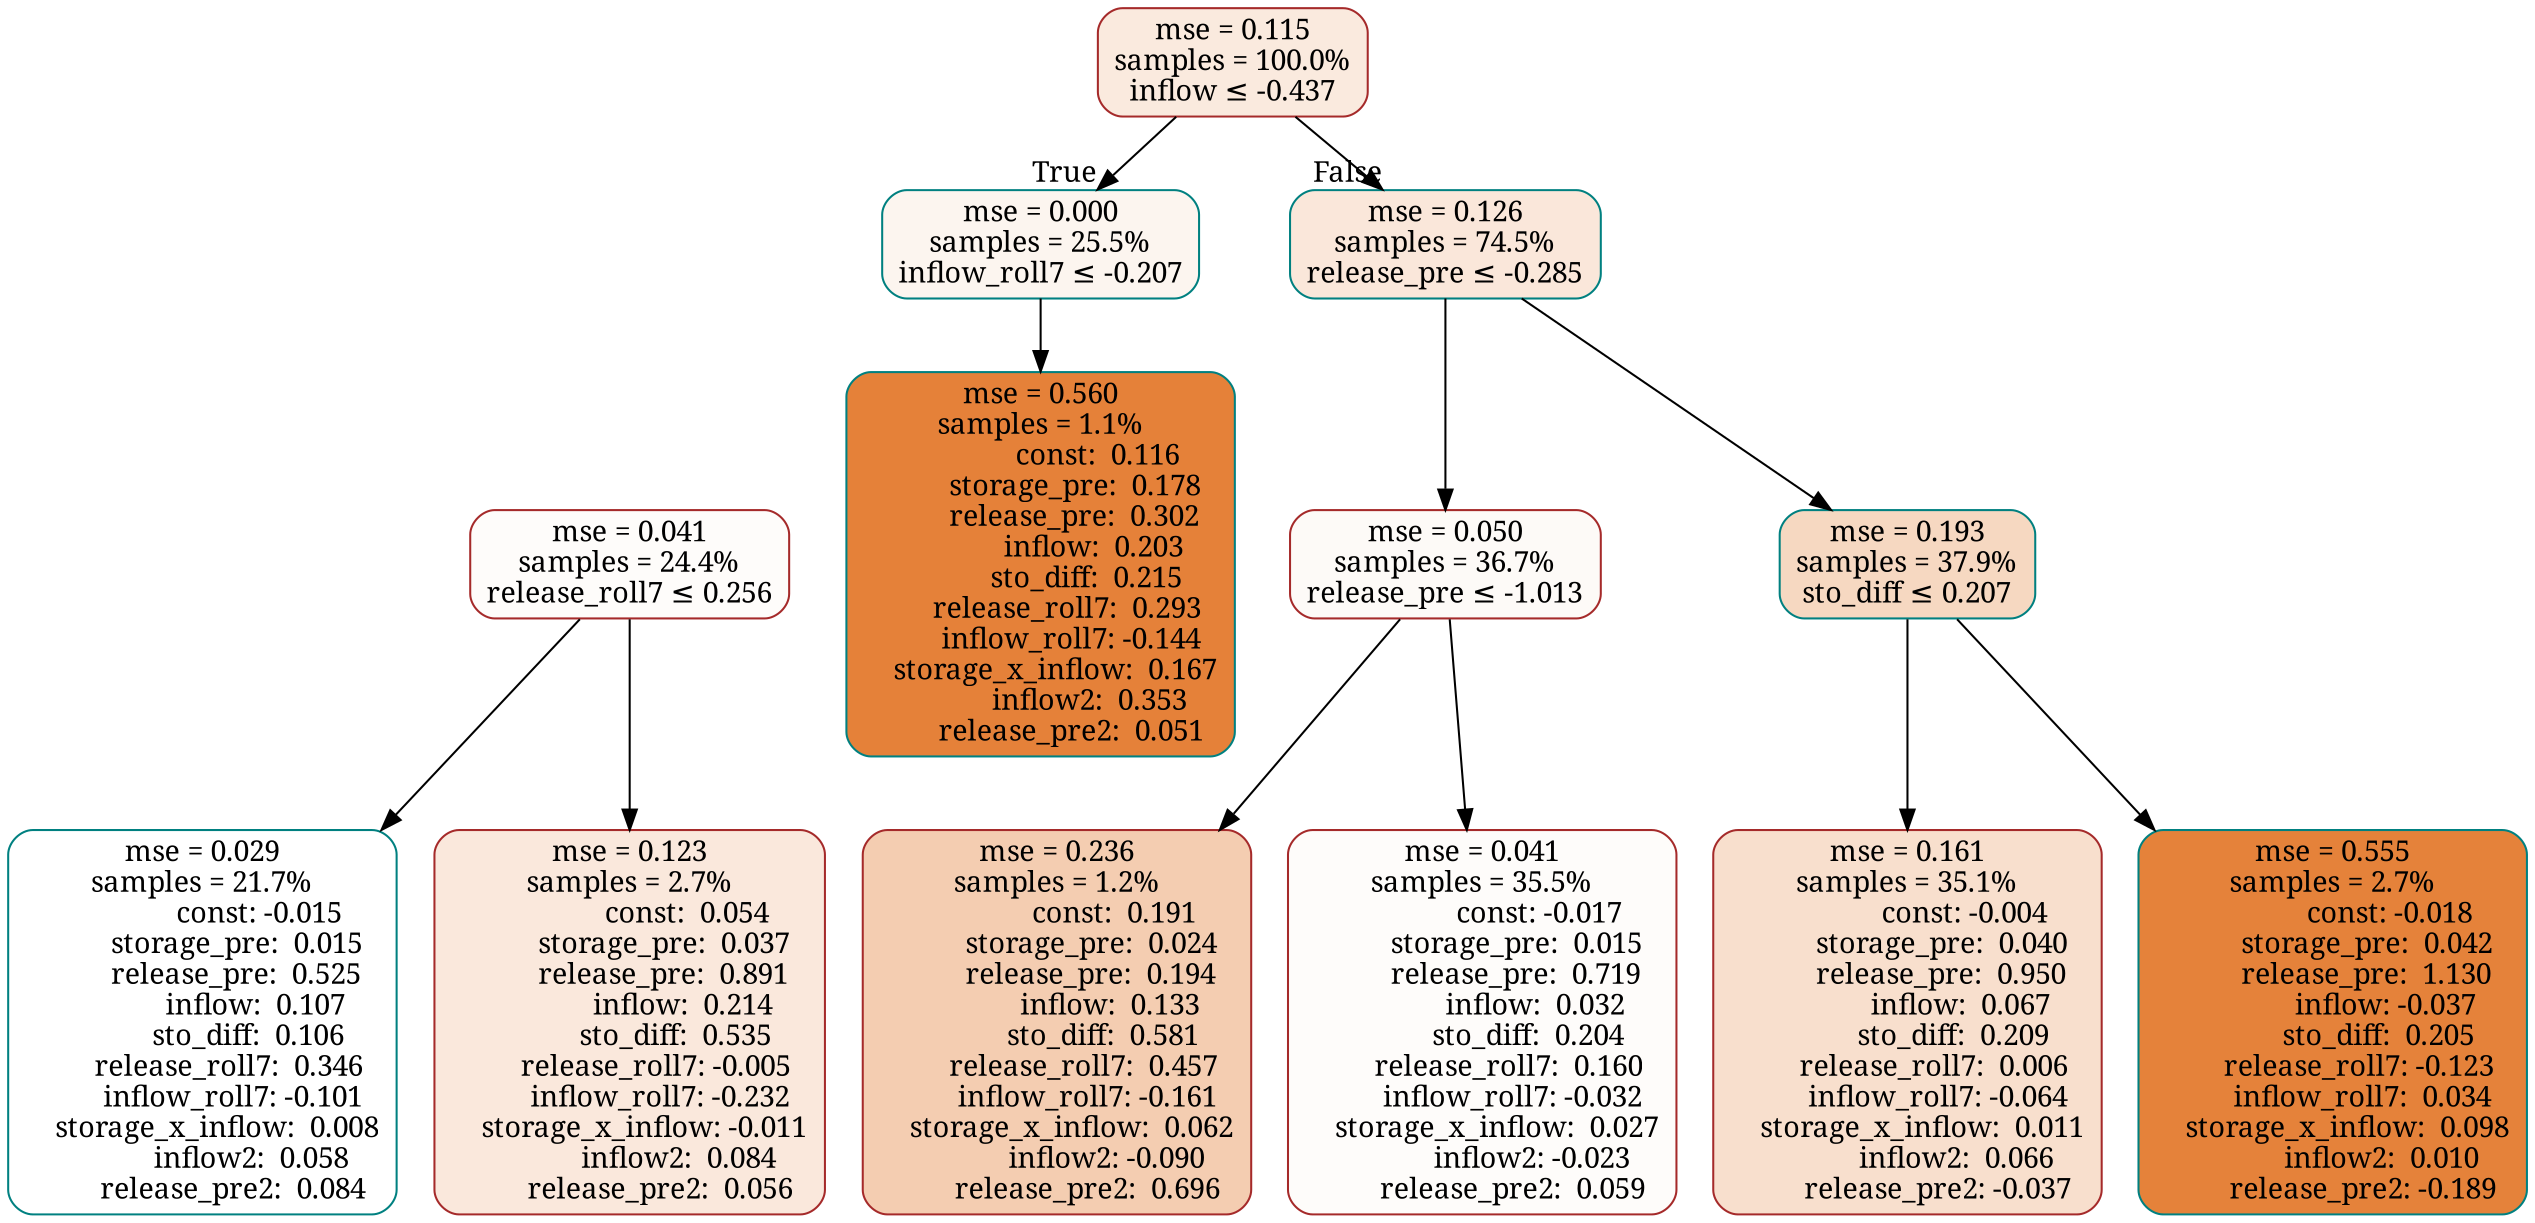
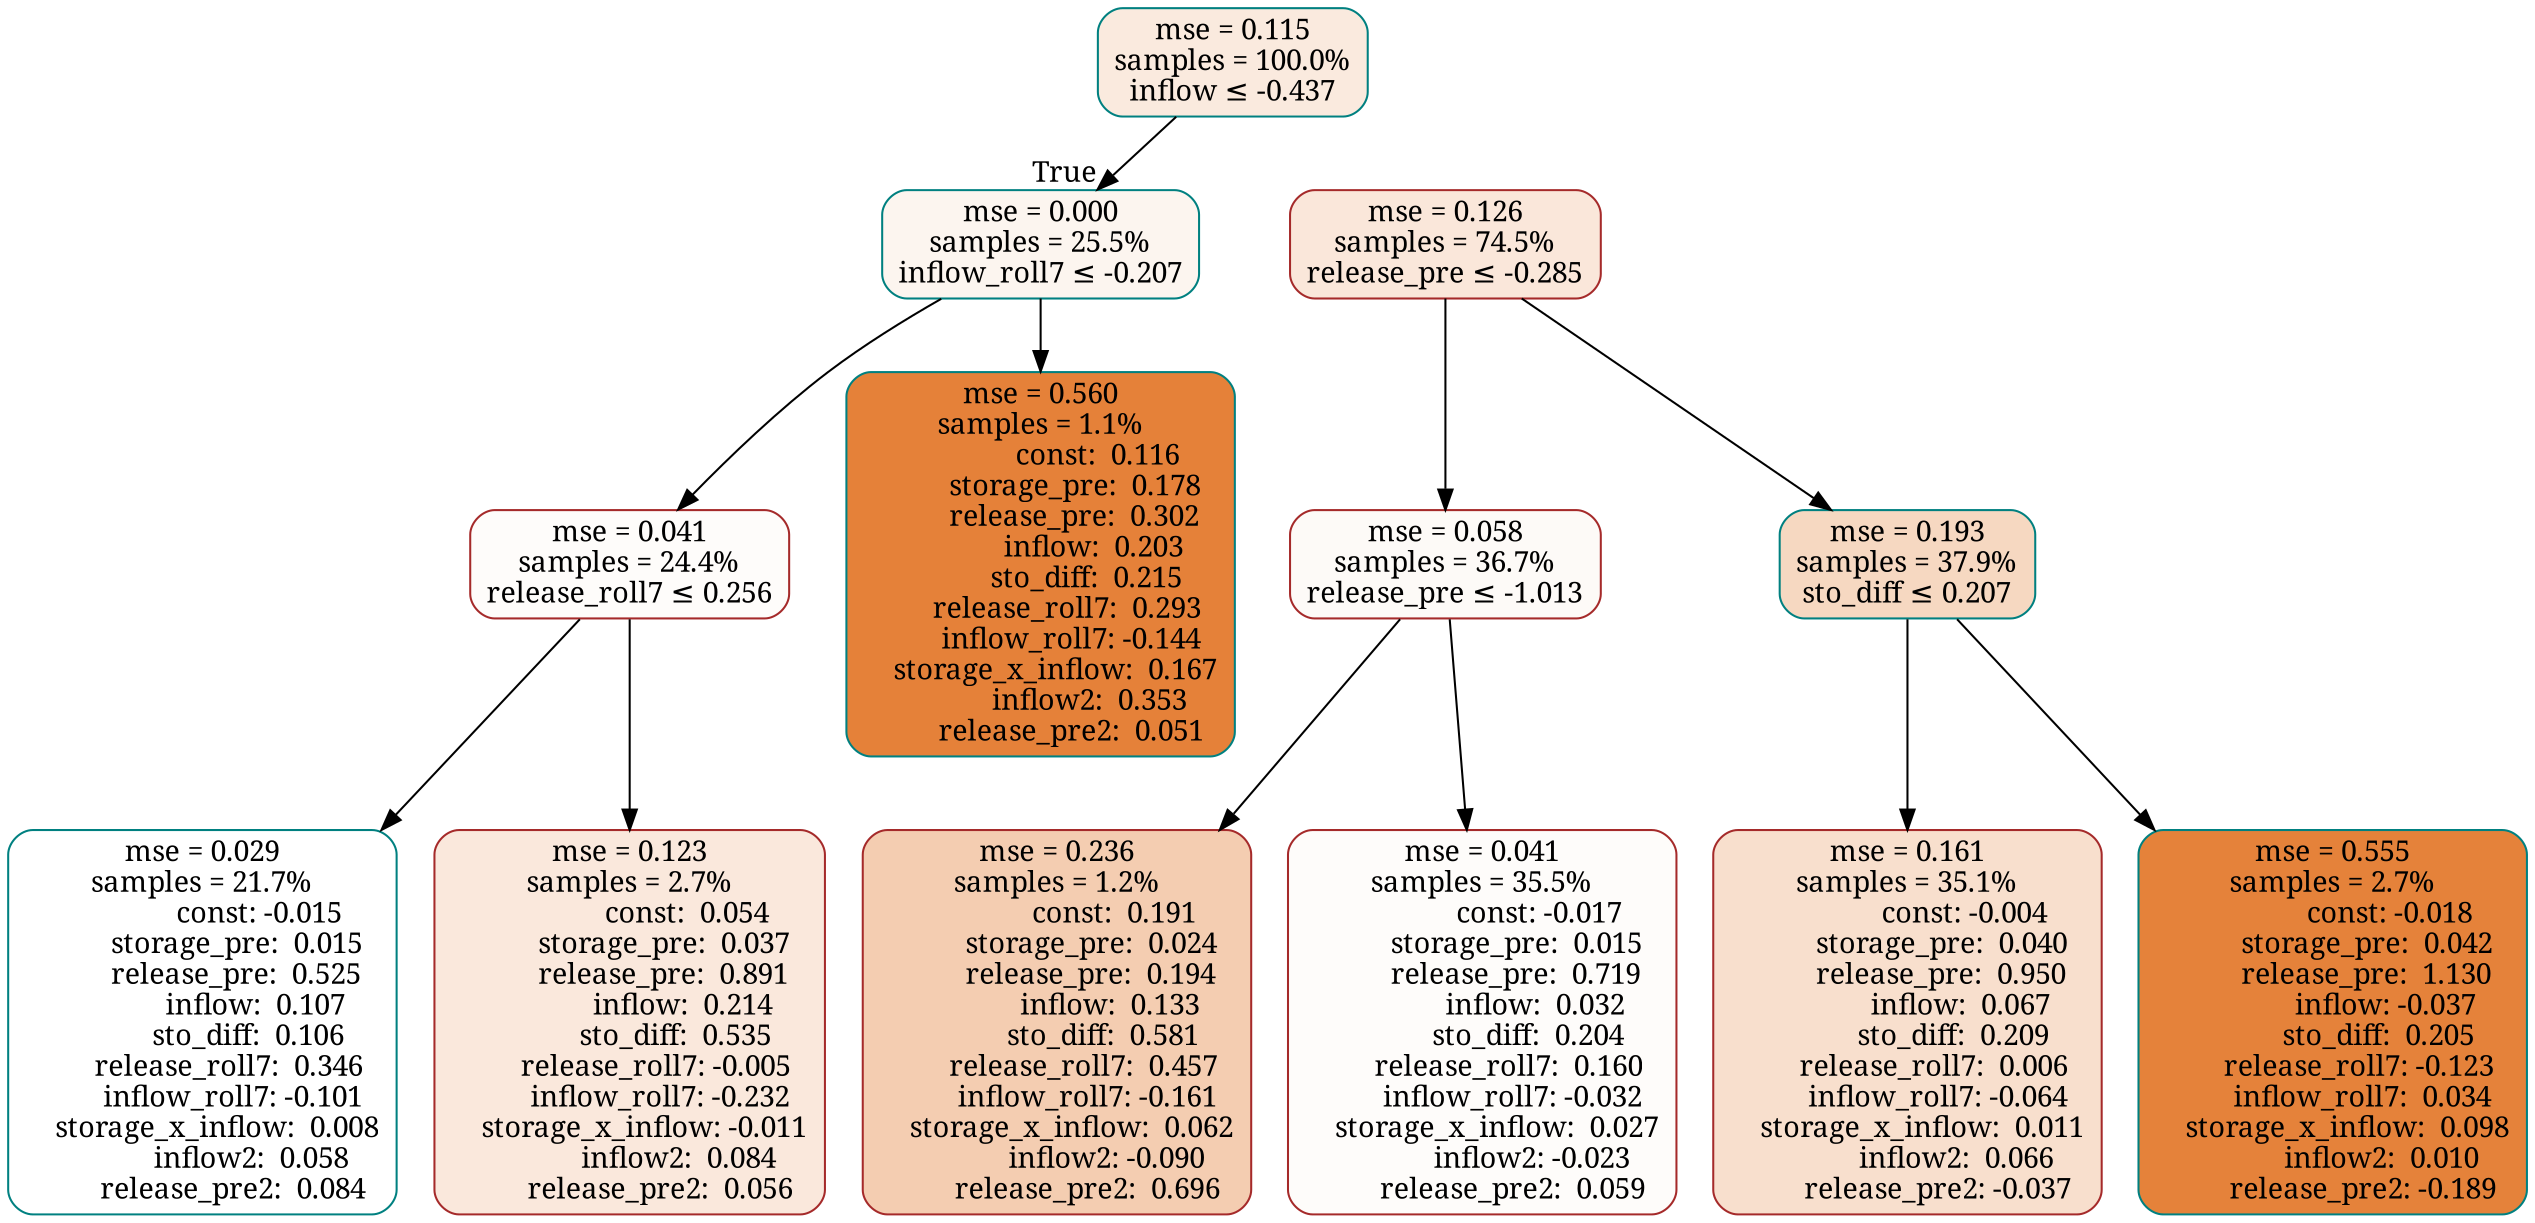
(1233, 62) -> (1233, 62)
(1331, 147) -> none
(1445, 244) -> (1445, 244)
none -> (809, 387)
(1445, 564) -> (1445, 564)
